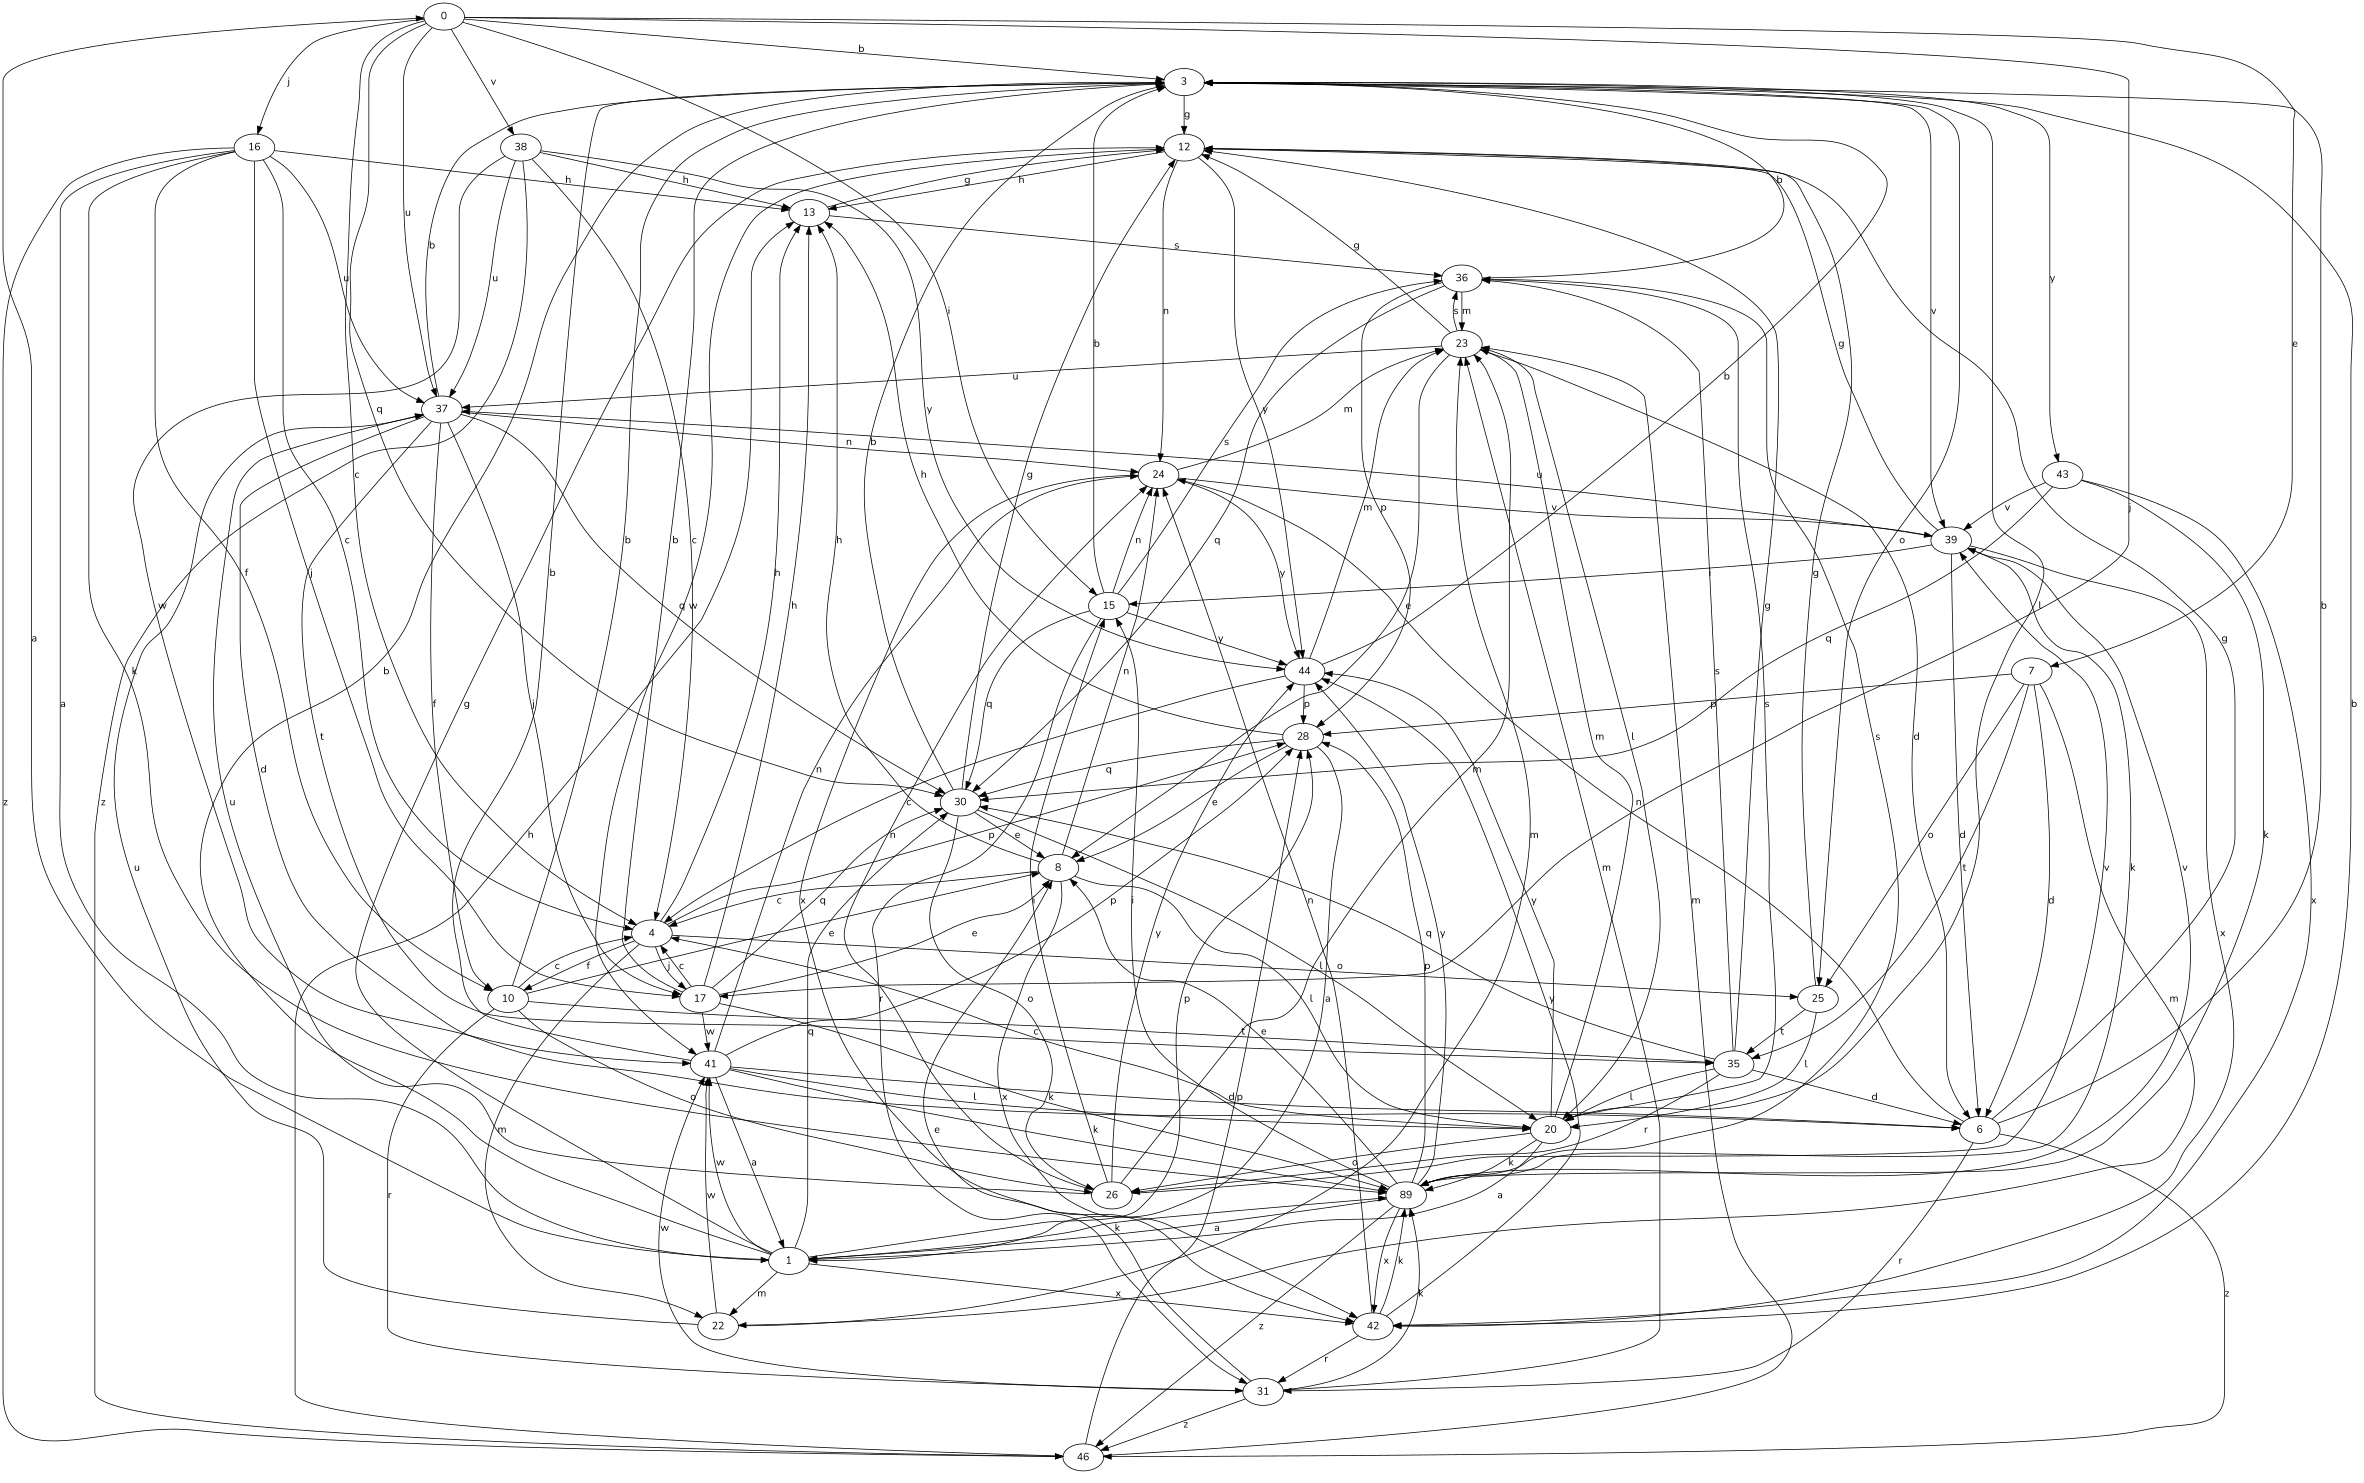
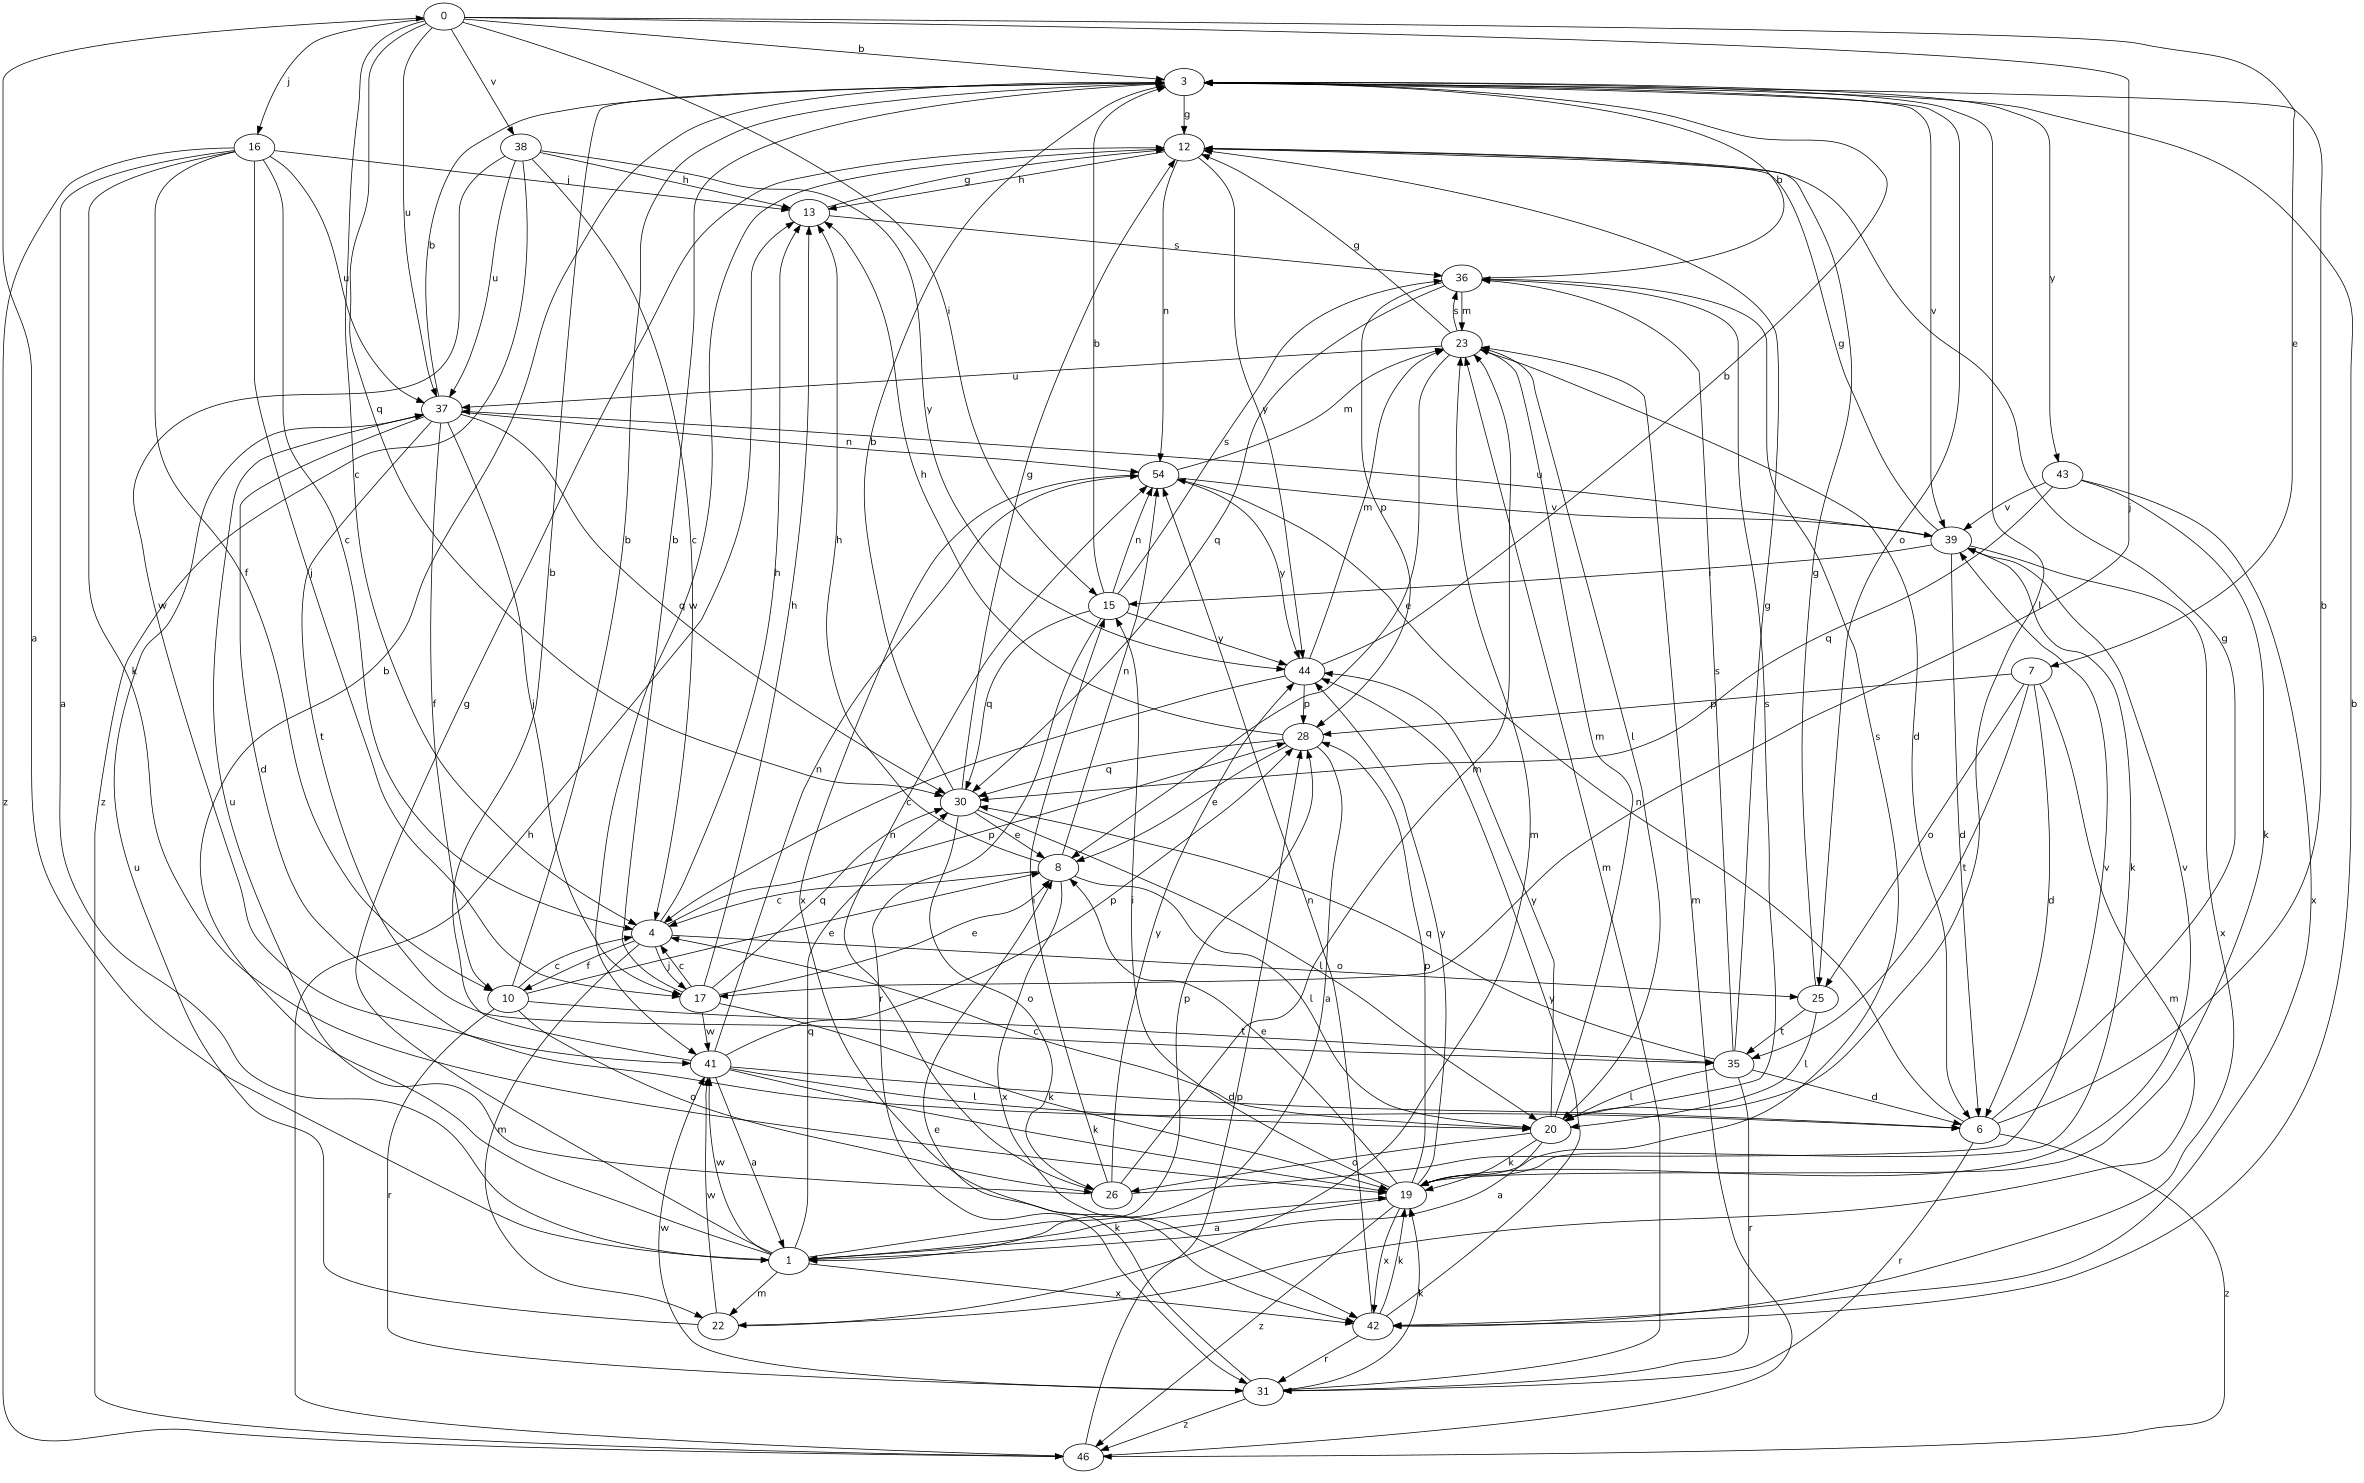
(569, 180) -> (569, 180)
(1159, 475) -> (1159, 475)
(1452, 1157) -> (1654, 1368)
(1406, 1195) -> (1406, 1195)
